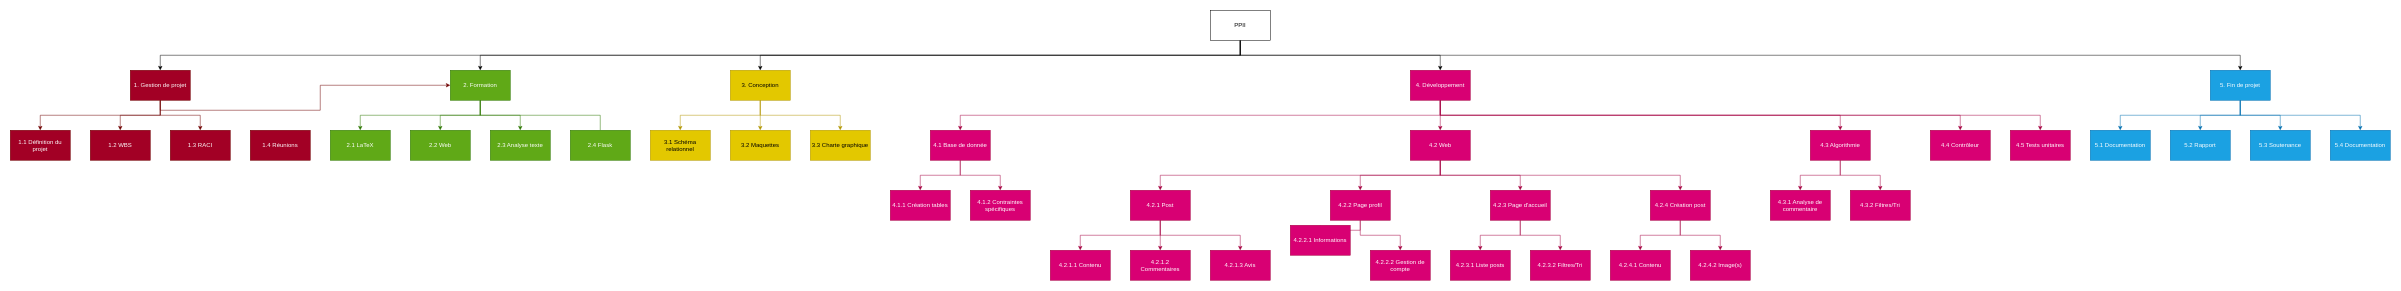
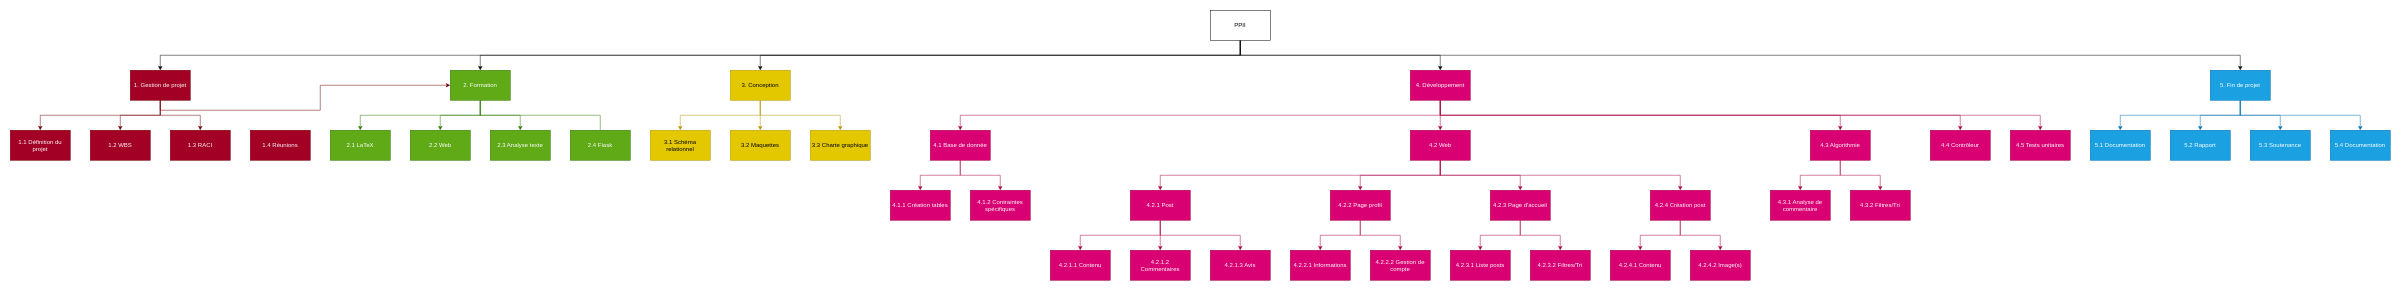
(1320, 240) -> (1320, 265)
